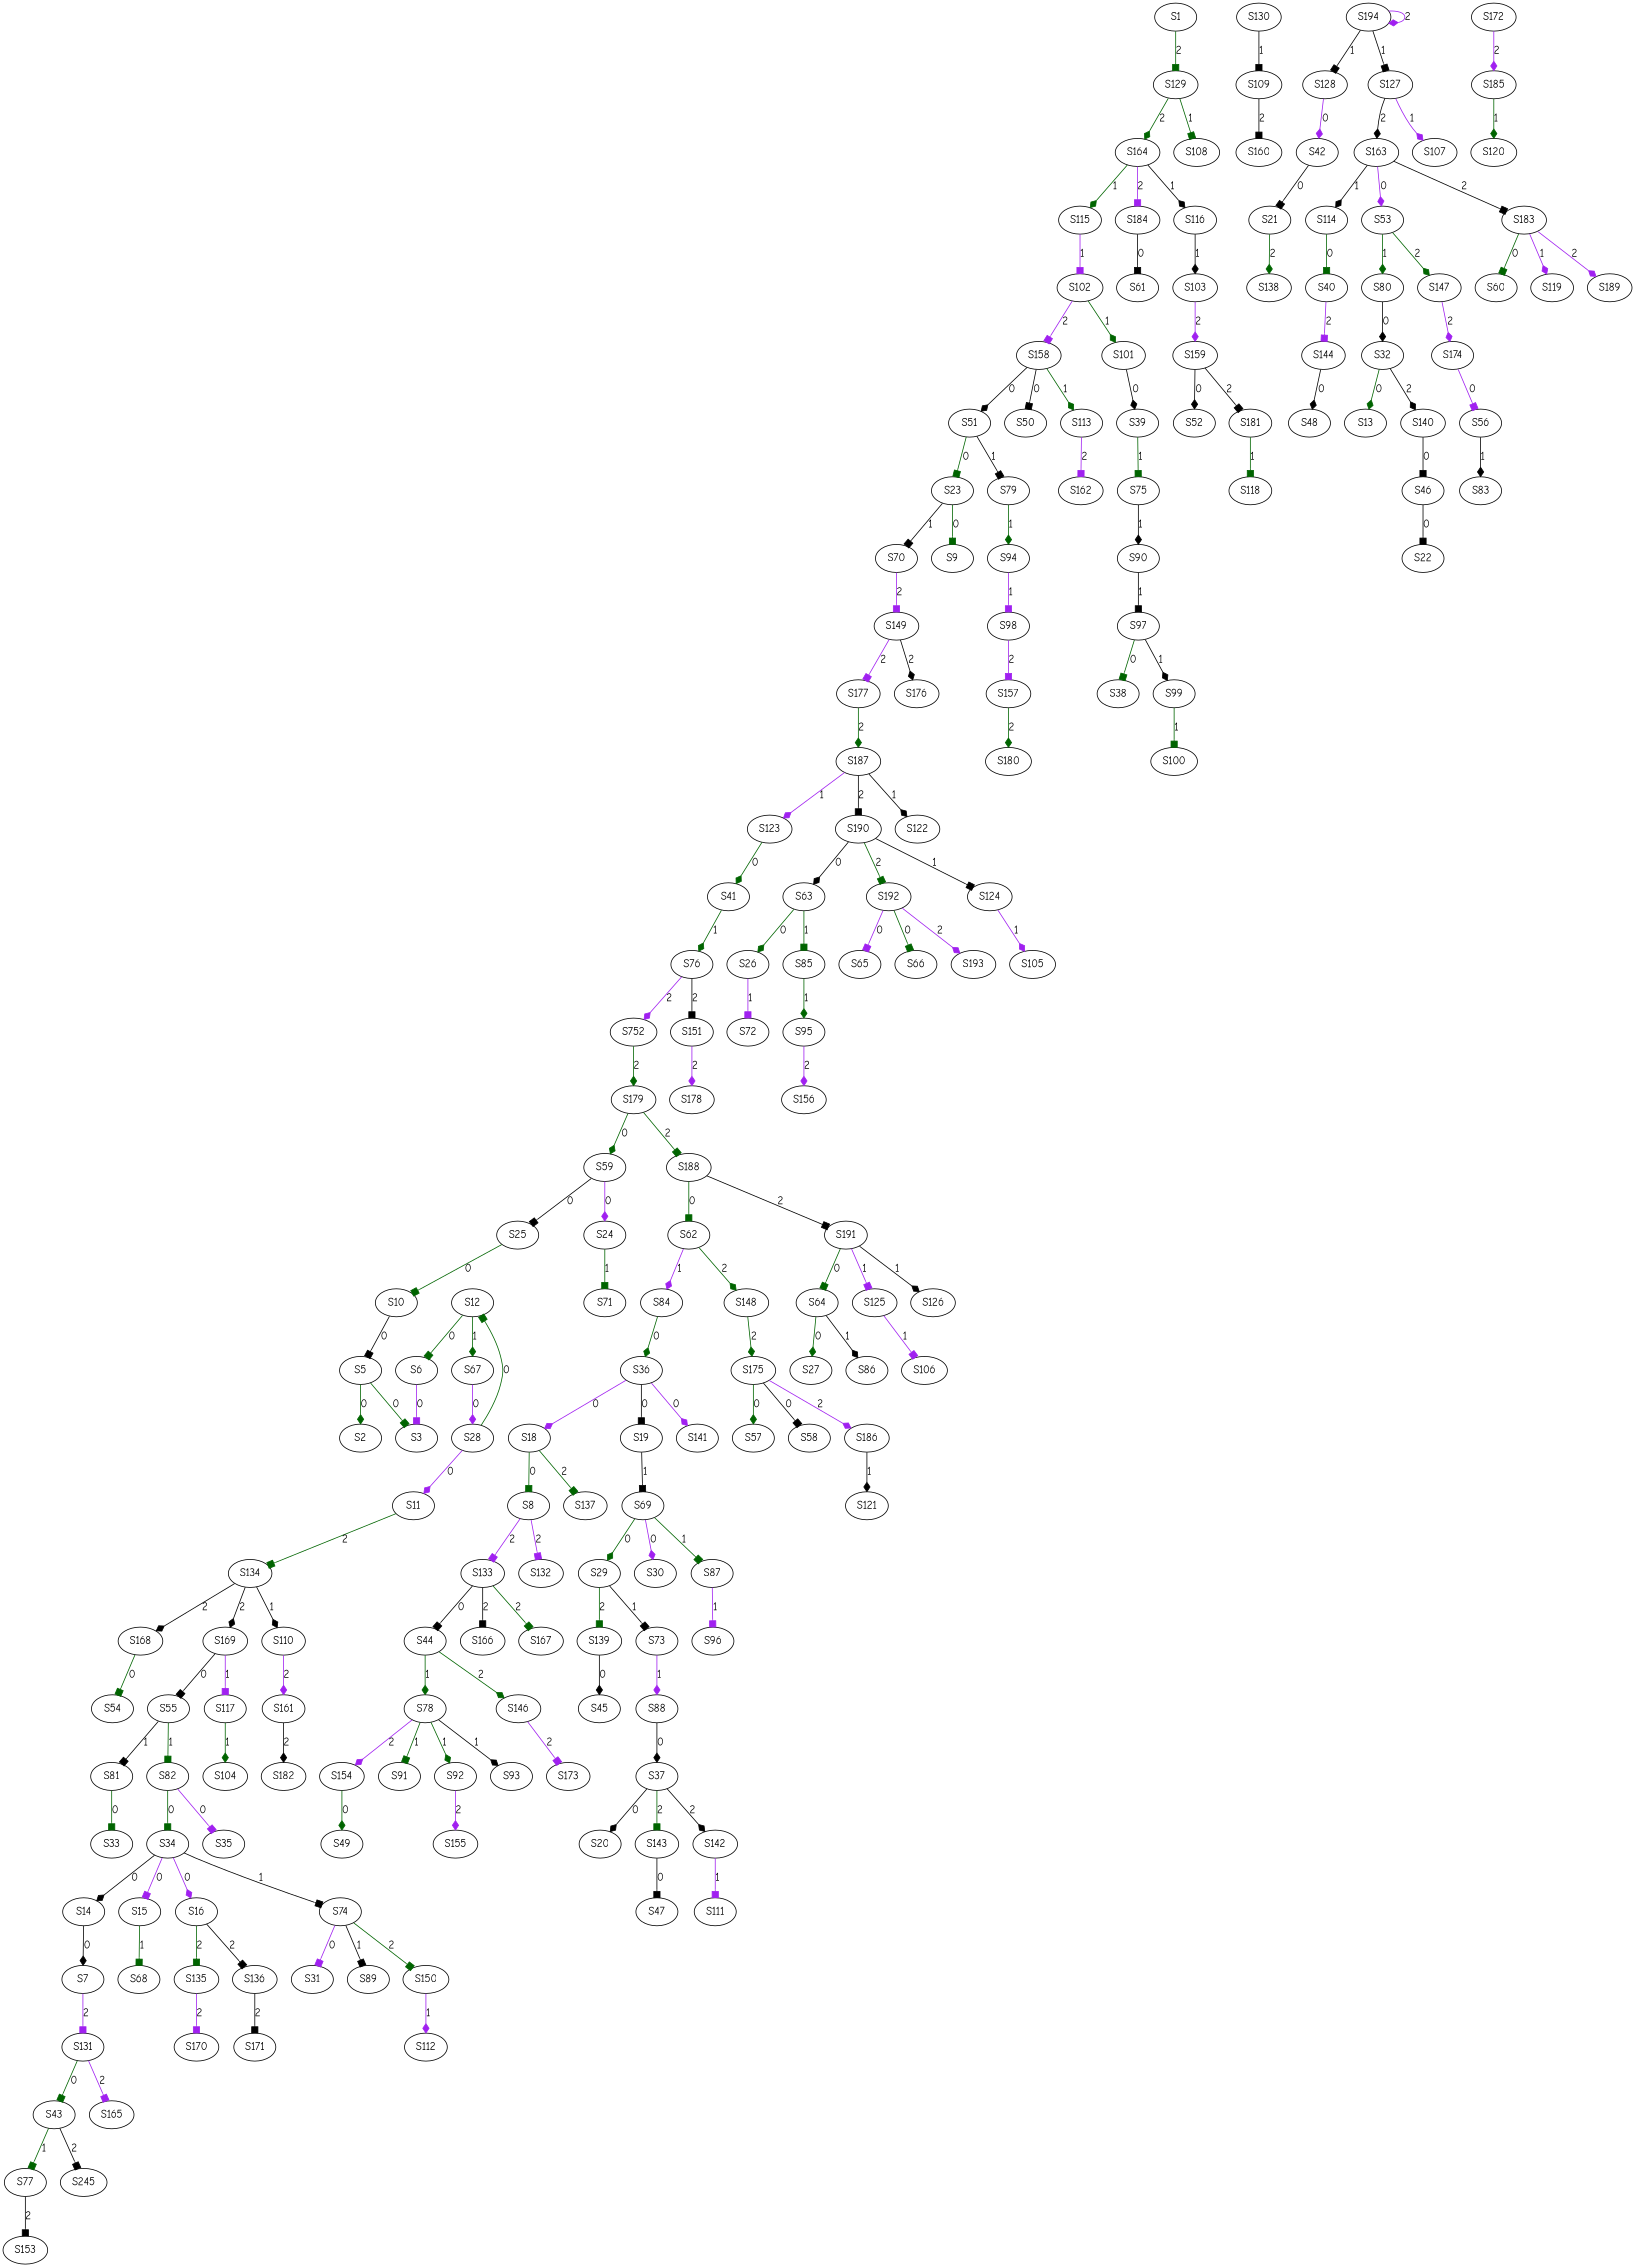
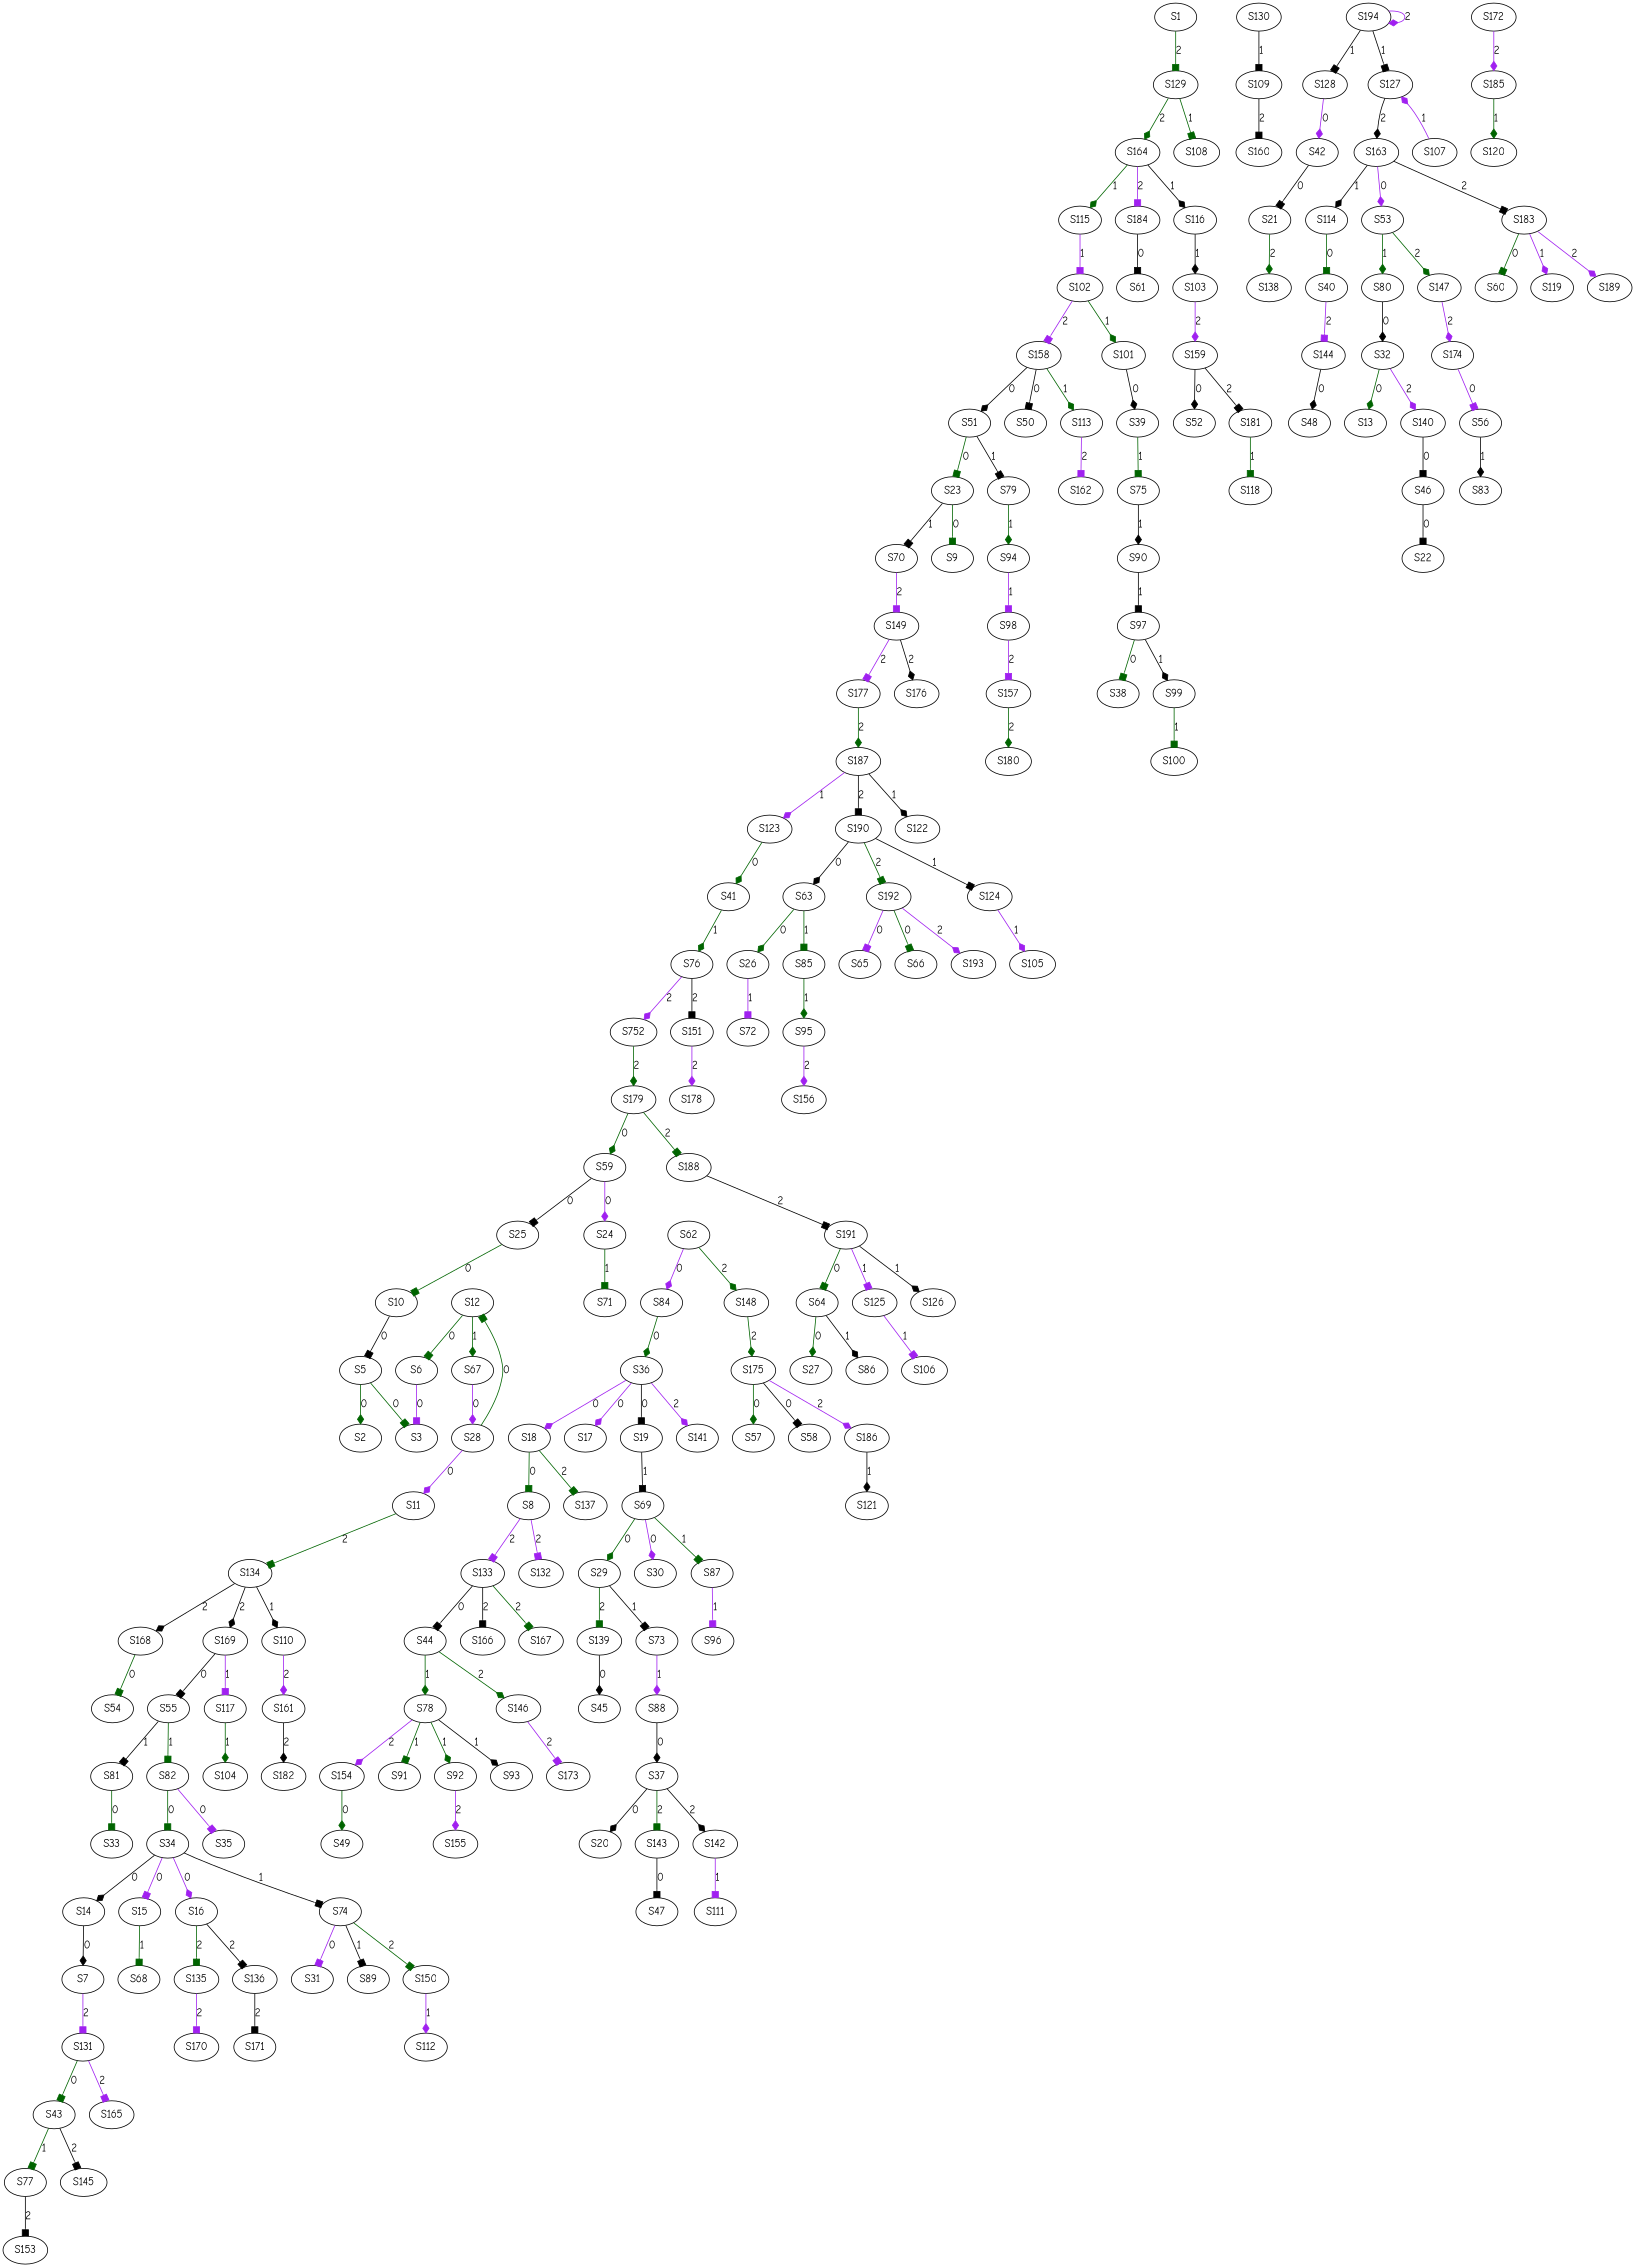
(1405, 117) -> (1419, 121)
(1400, 385) -> (1400, 385)
(689, 1197) -> none
(679, 1269) -> (679, 1269)
(676, 1404) -> (676, 1404)
none -> (585, 1438)
(84, 2182) -> (84, 2182)
